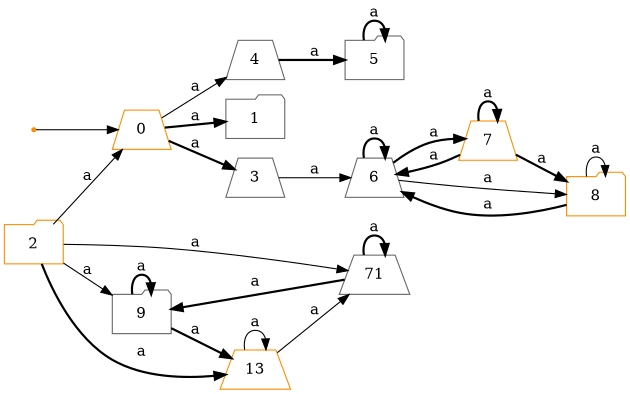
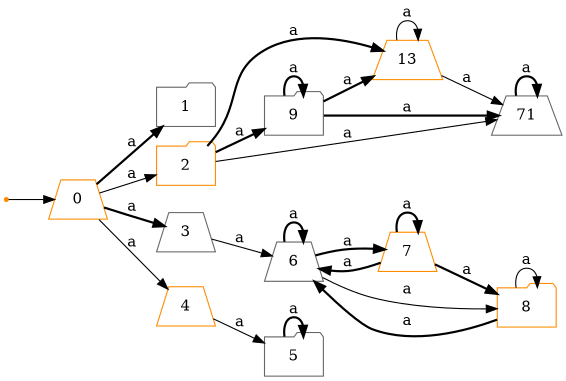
(255, 60) -> (186, 306)
(306, 60) -> (234, 329)
(84, 191) -> (123, 186)
(83, 276) -> (235, 143)
(264, 293) -> (406, 116)
